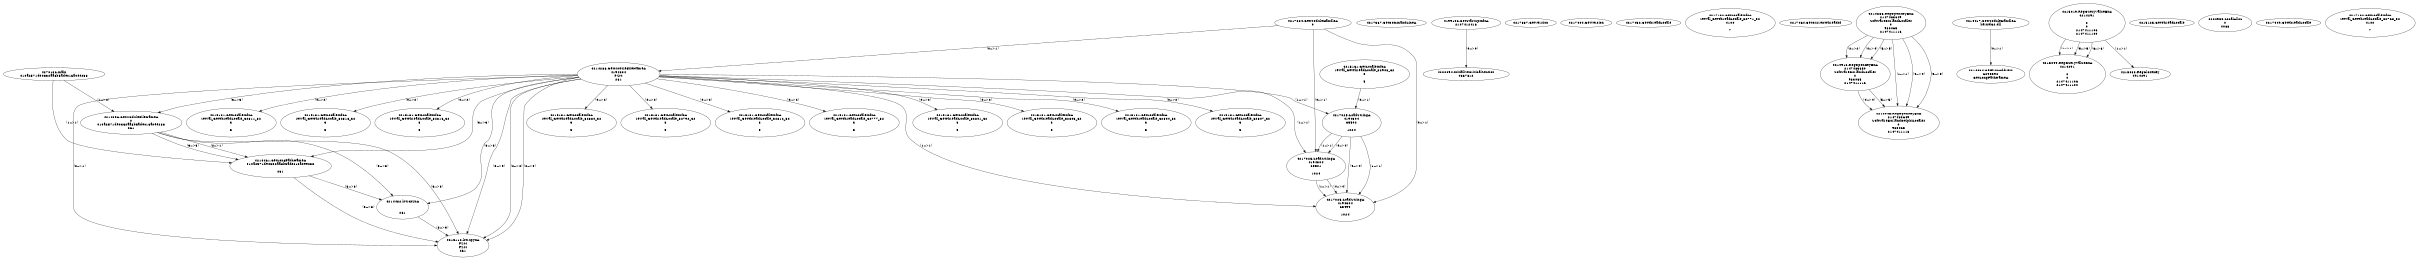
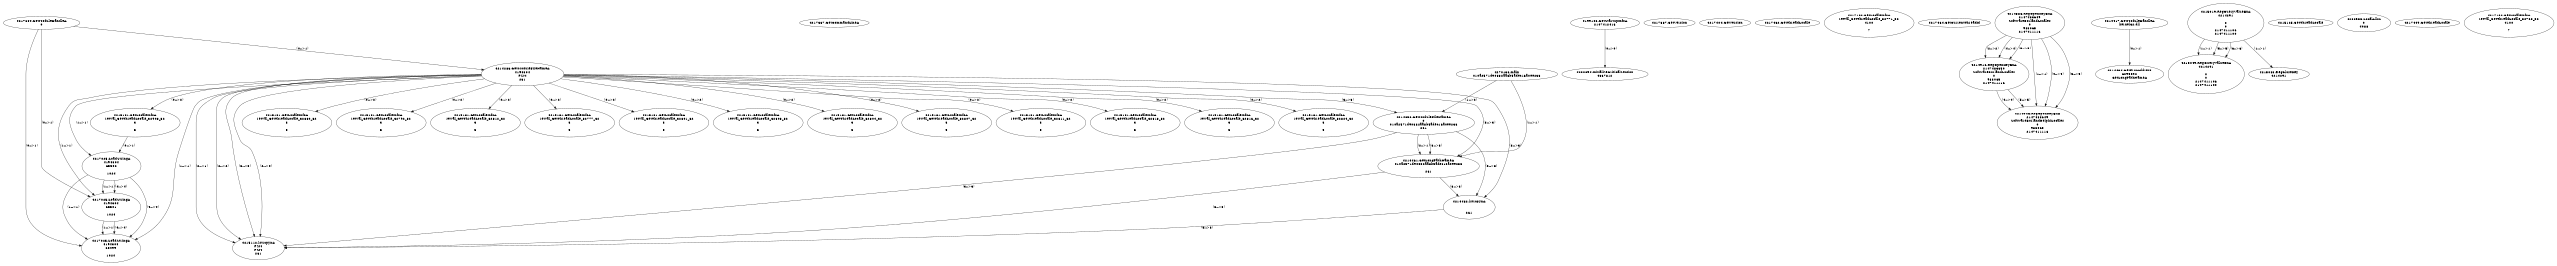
(2140, 74) -> (2279, 74)
none -> (257, 84)
none -> (1324, 123)
